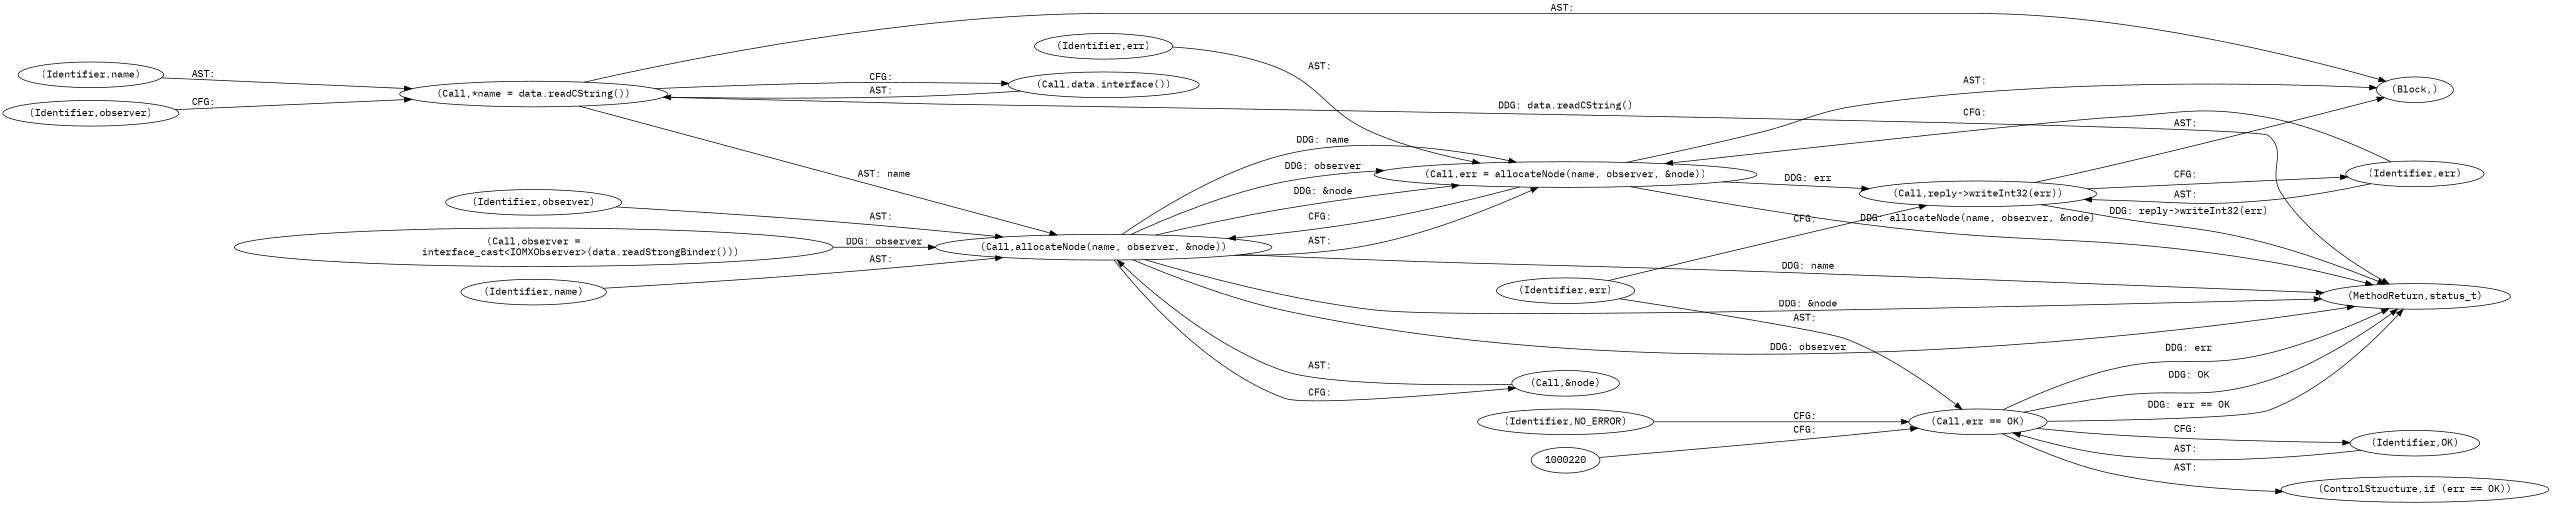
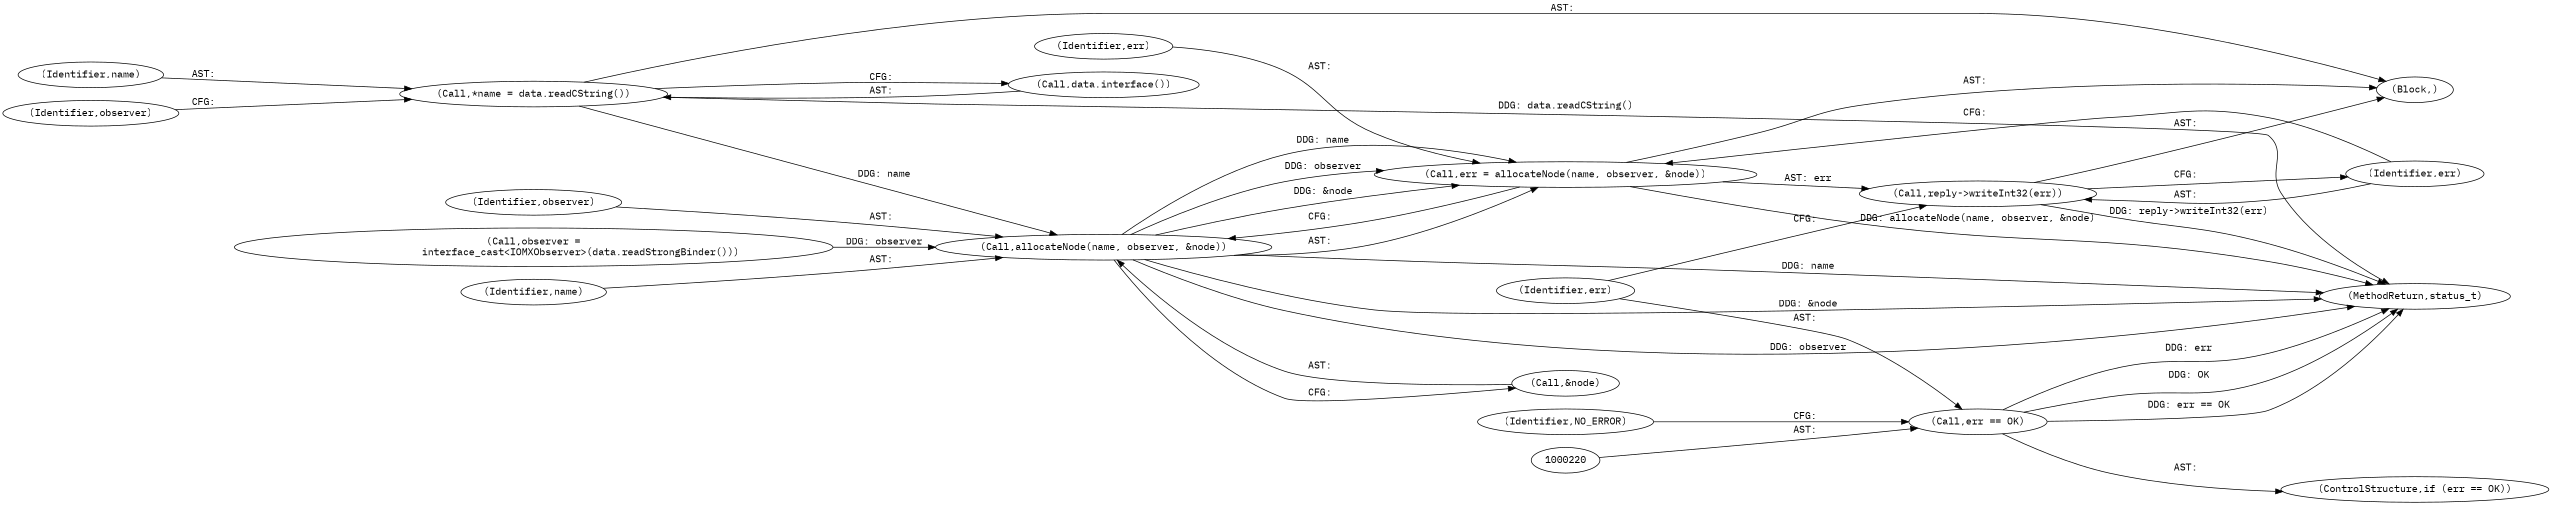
(884, 174) -> (884, 174)
(1808, 178) -> (1808, 178)
(1808, 430) -> (1808, 430)
(2415, 443) -> none
